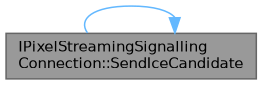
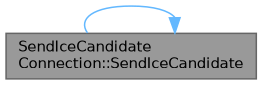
(131, 56) -> (131, 56)
